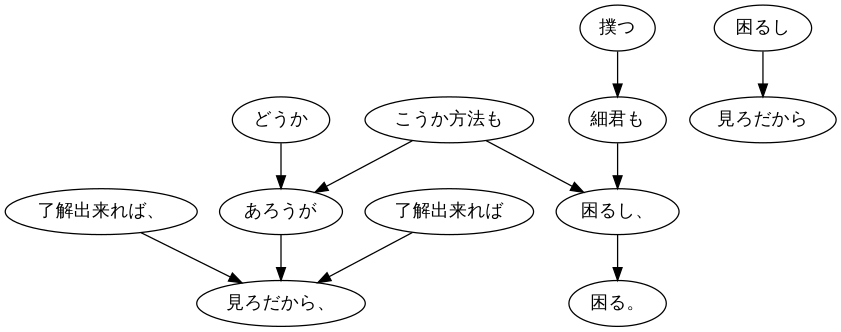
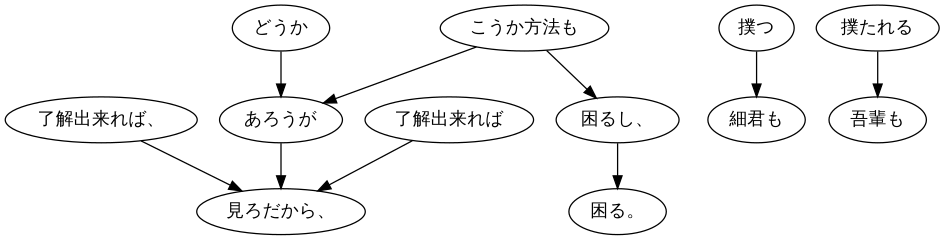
(763, 28) -> (878, 28)
(763, 120) -> (878, 120)
(618, 159) -> none
